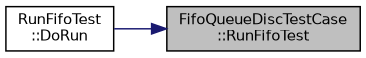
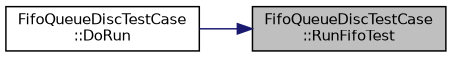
(60, 29) -> (103, 29)
